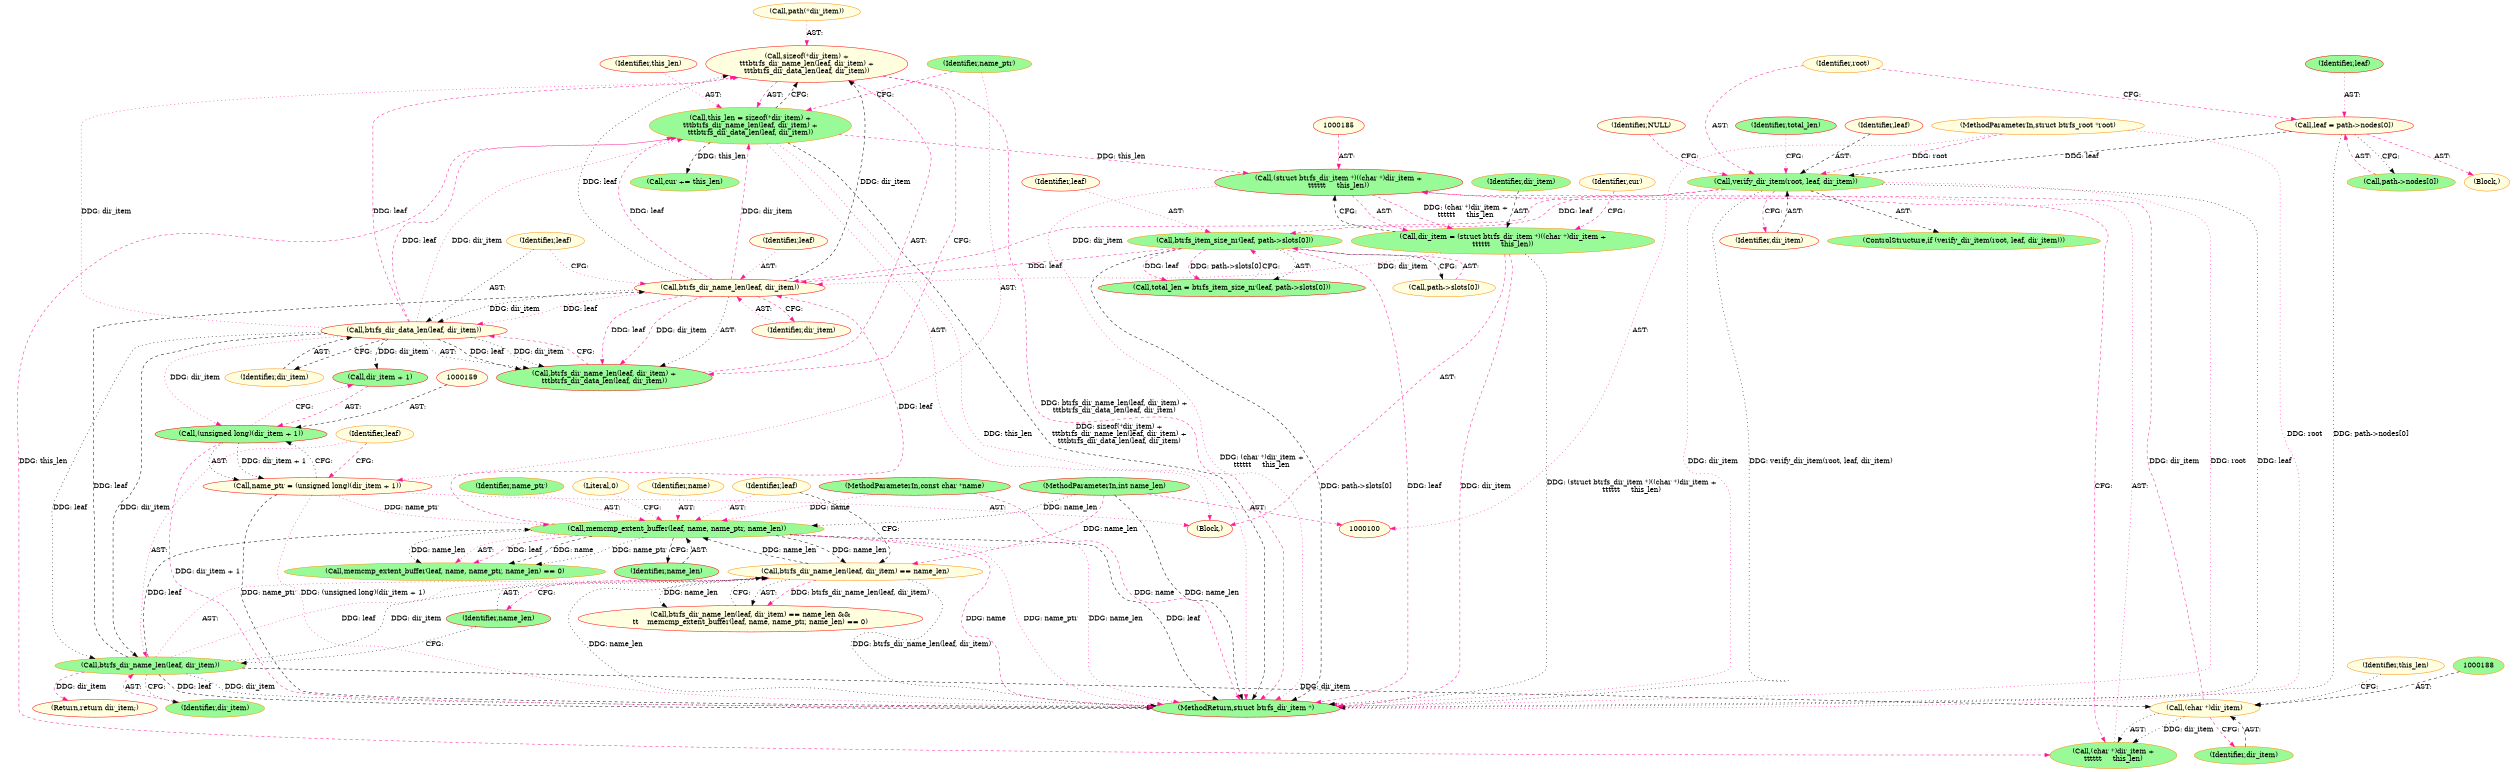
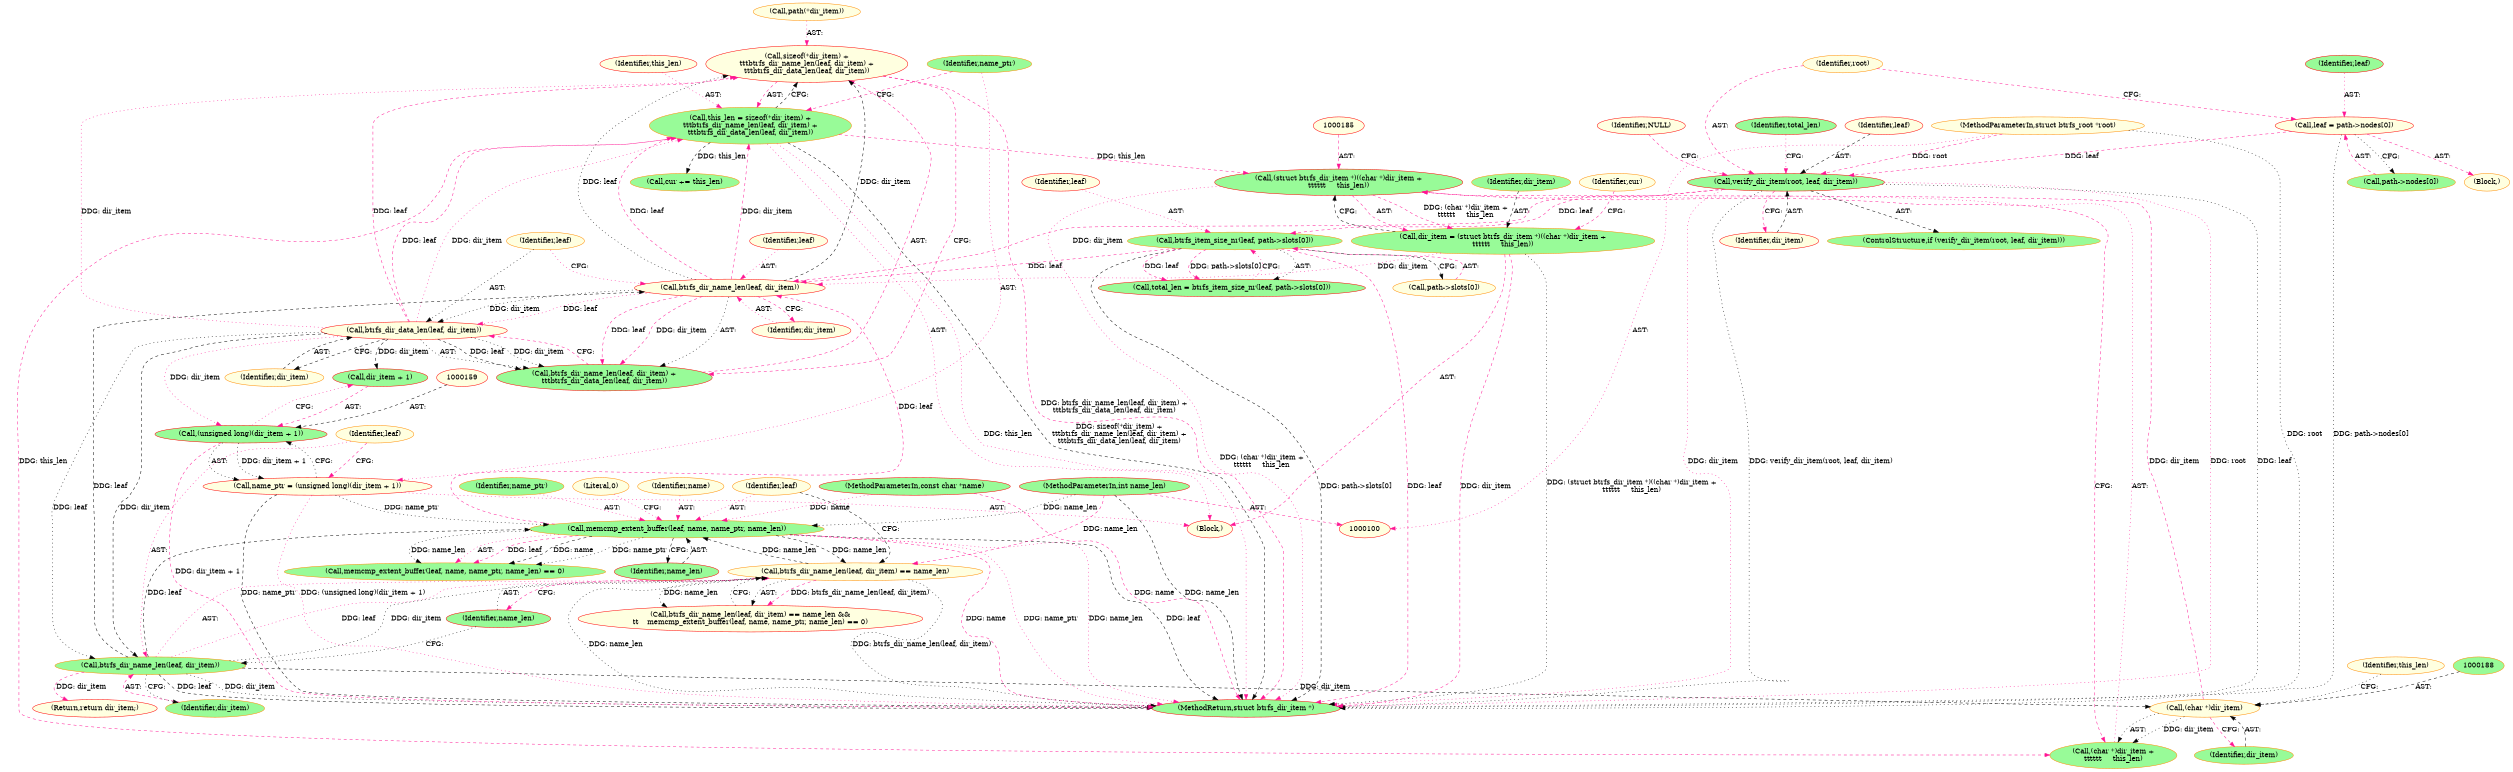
(2073, 153) -> (2073, 153)
(1786, 182) -> (1786, 182)
(438, 518) -> (438, 518)
(2299, 660) -> (2299, 660)
